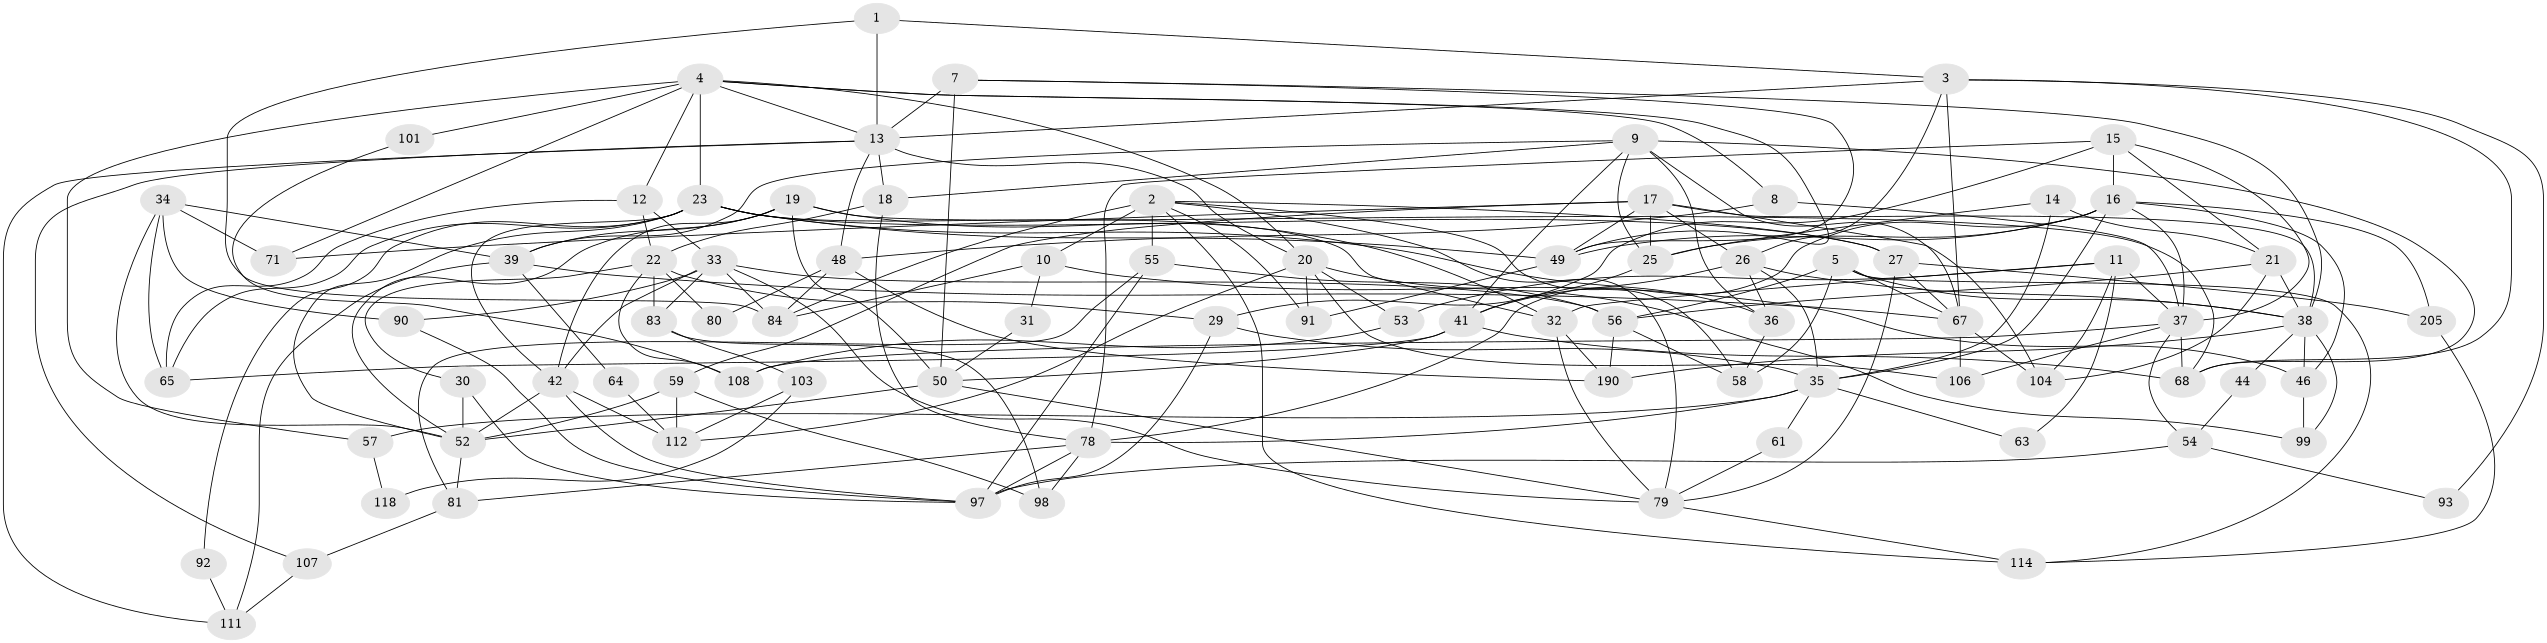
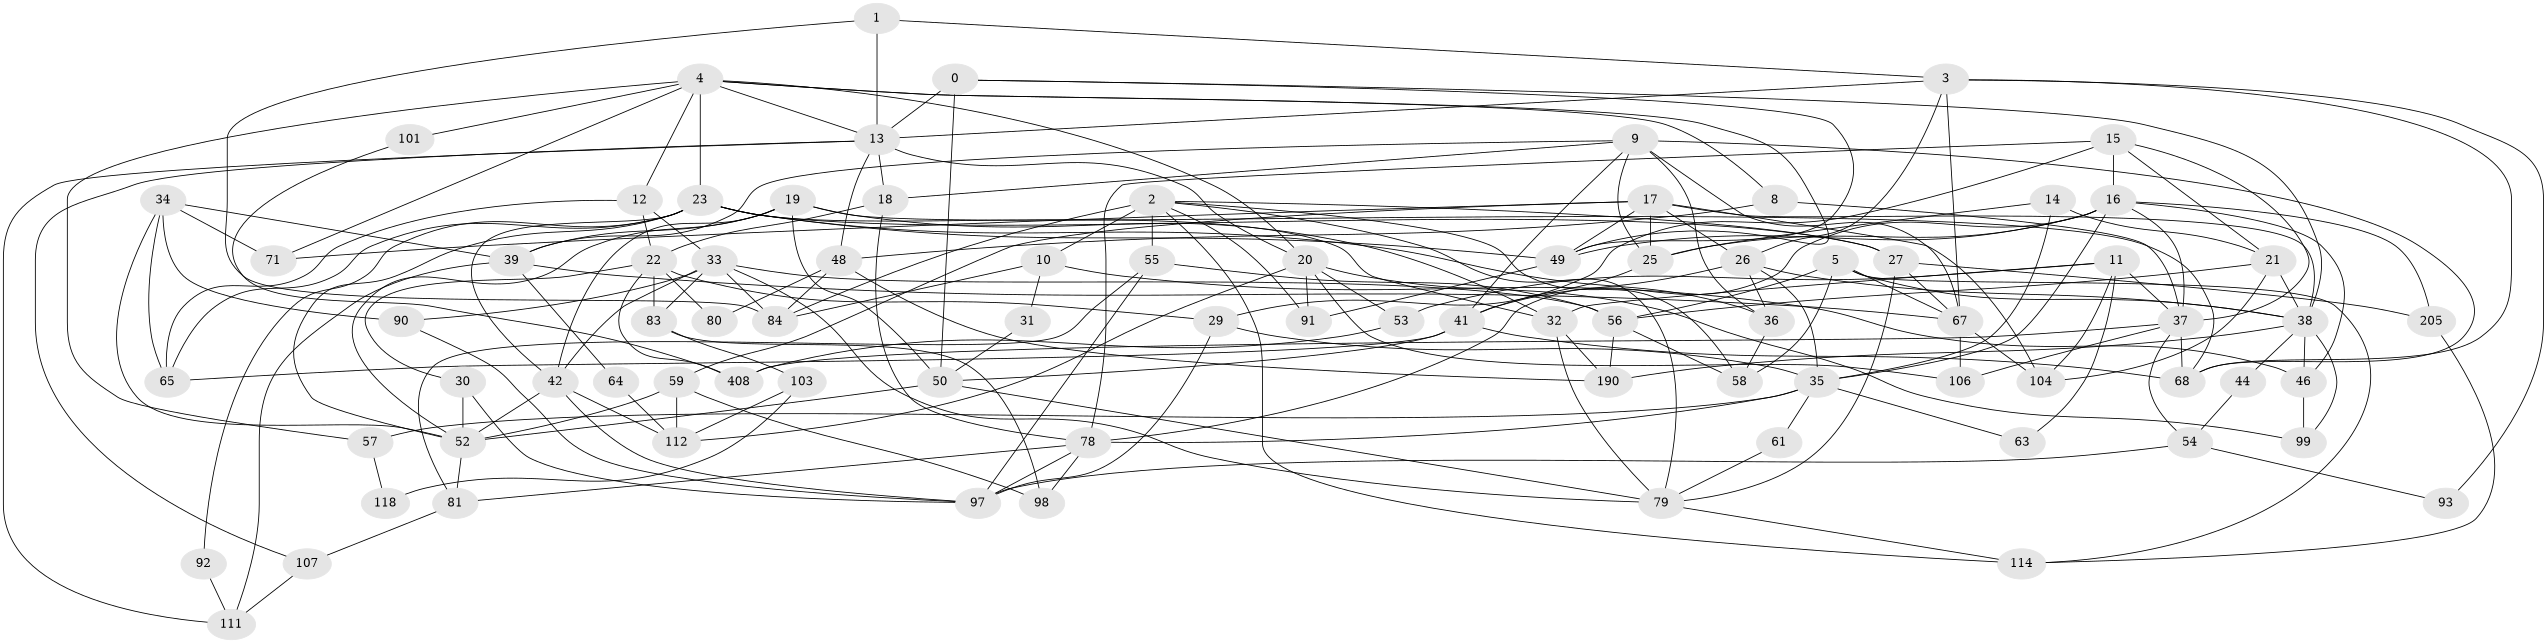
(955, 79) -> (955, 79)
(739, 382) -> (739, 382)
